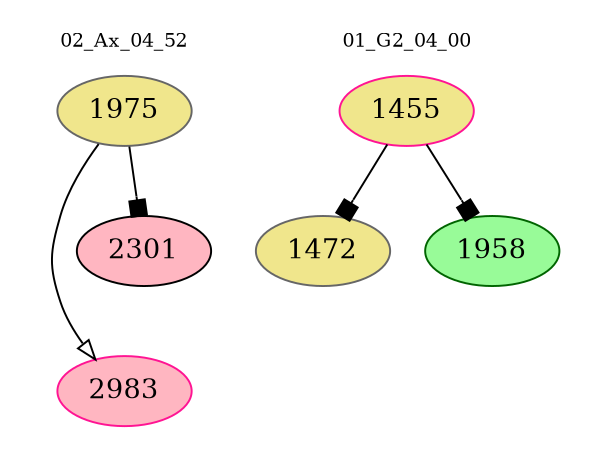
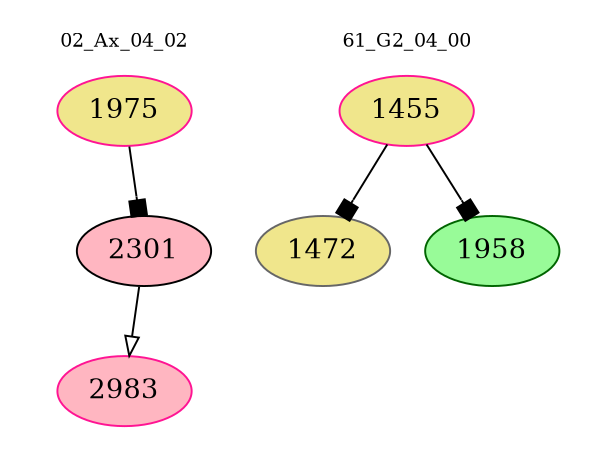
(125, 42) -> (125, 42)
(408, 42) -> (408, 42)
(125, 111) -> (125, 111)
(54, 242) -> (136, 312)
